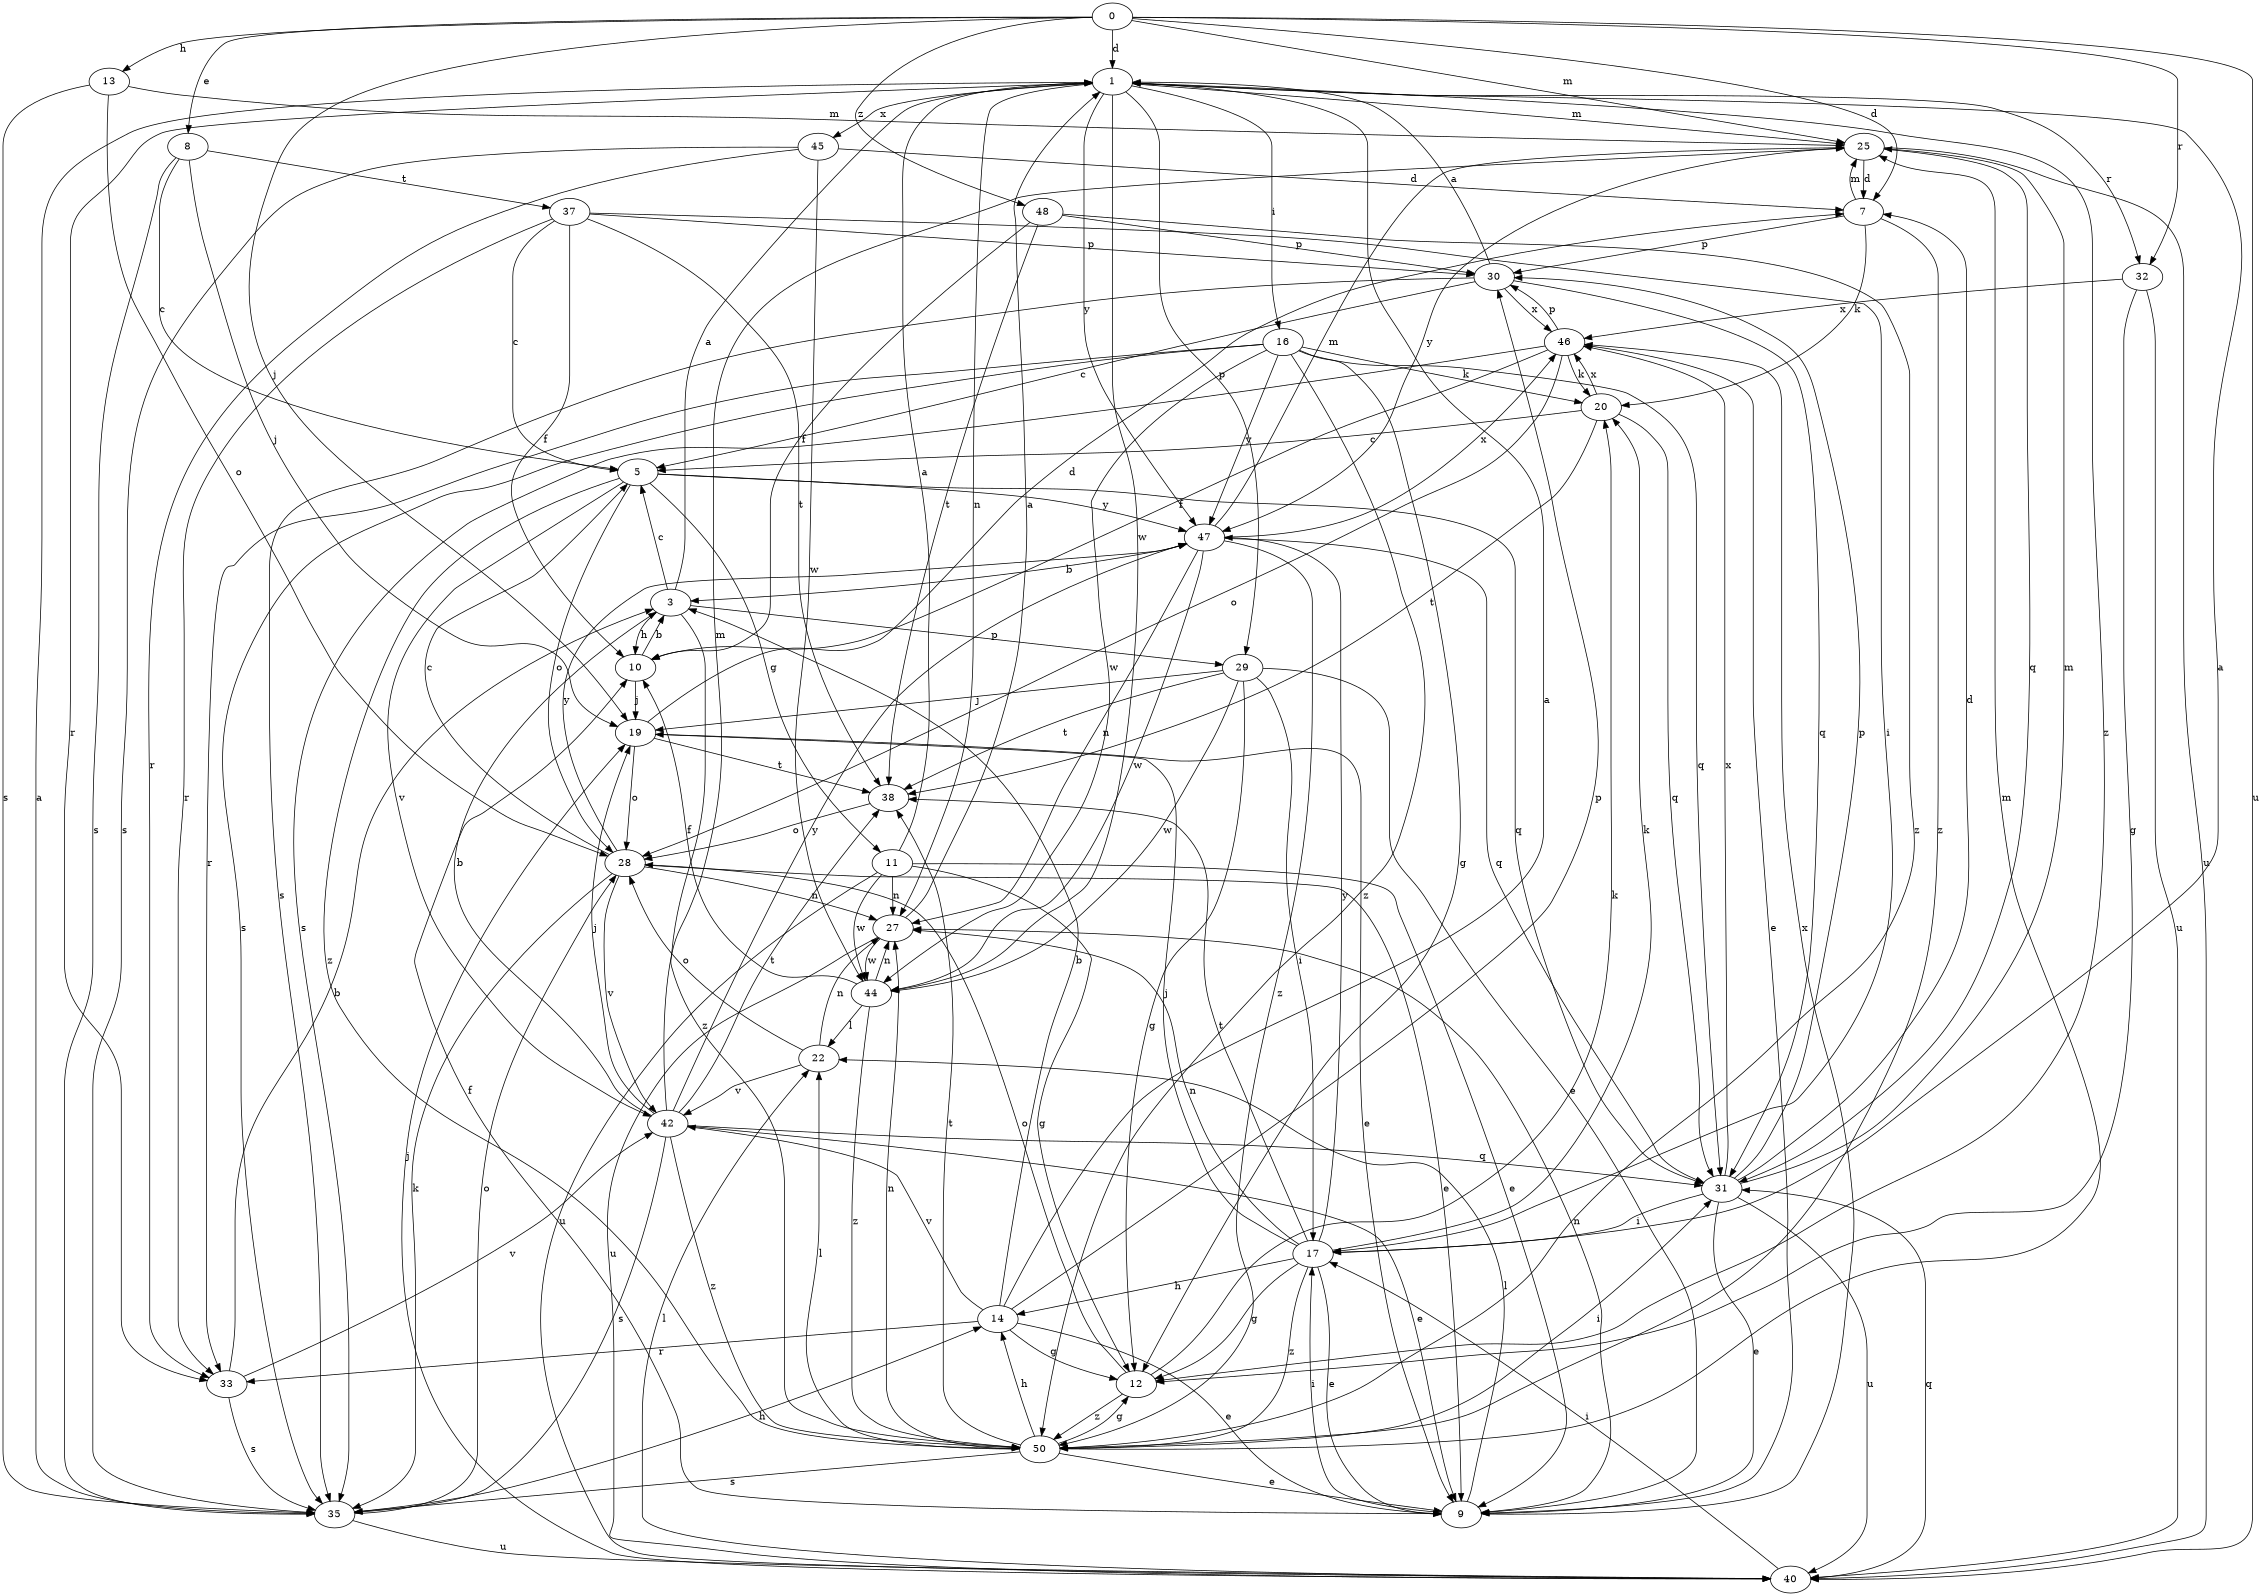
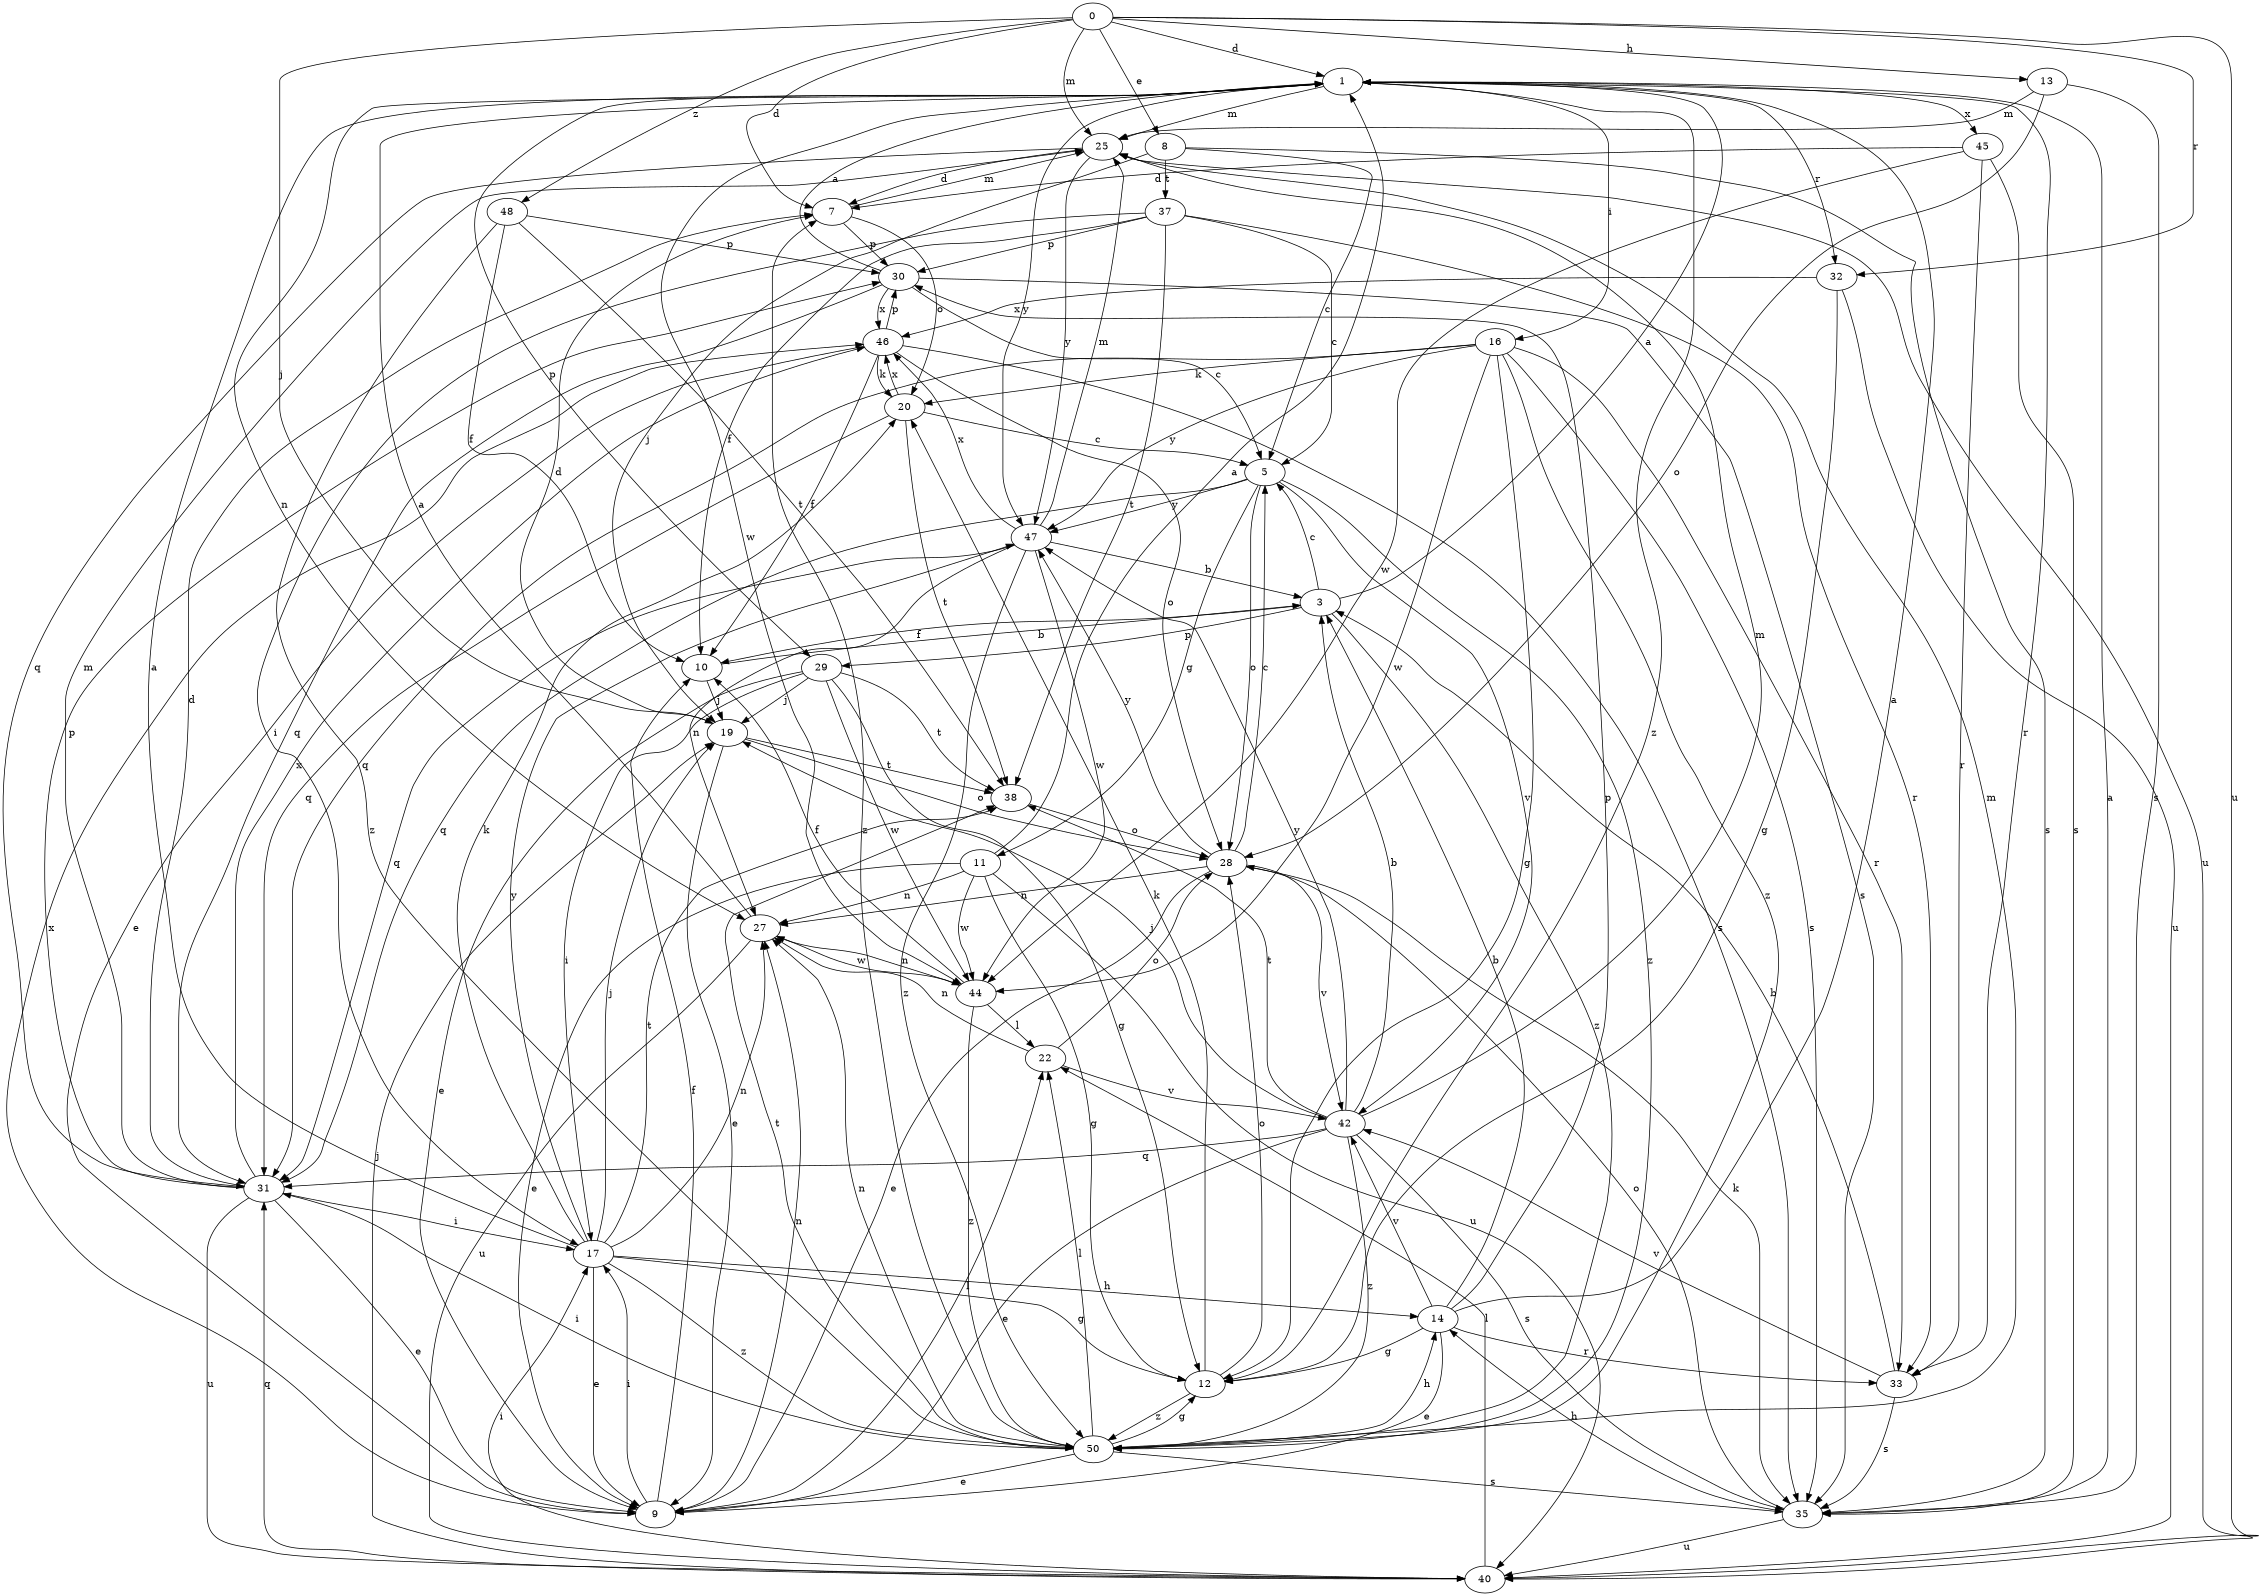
(1858, 310) -> (940, 310)
(645, 635) -> (919, 635)
(1891, 1063) -> (862, 824)
